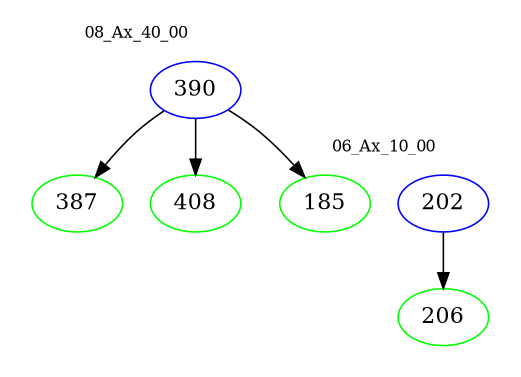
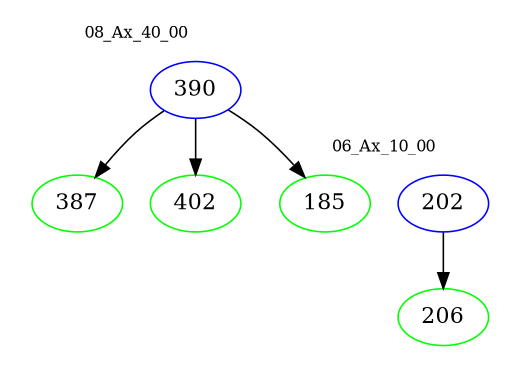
(196, 204) -> (196, 204)
